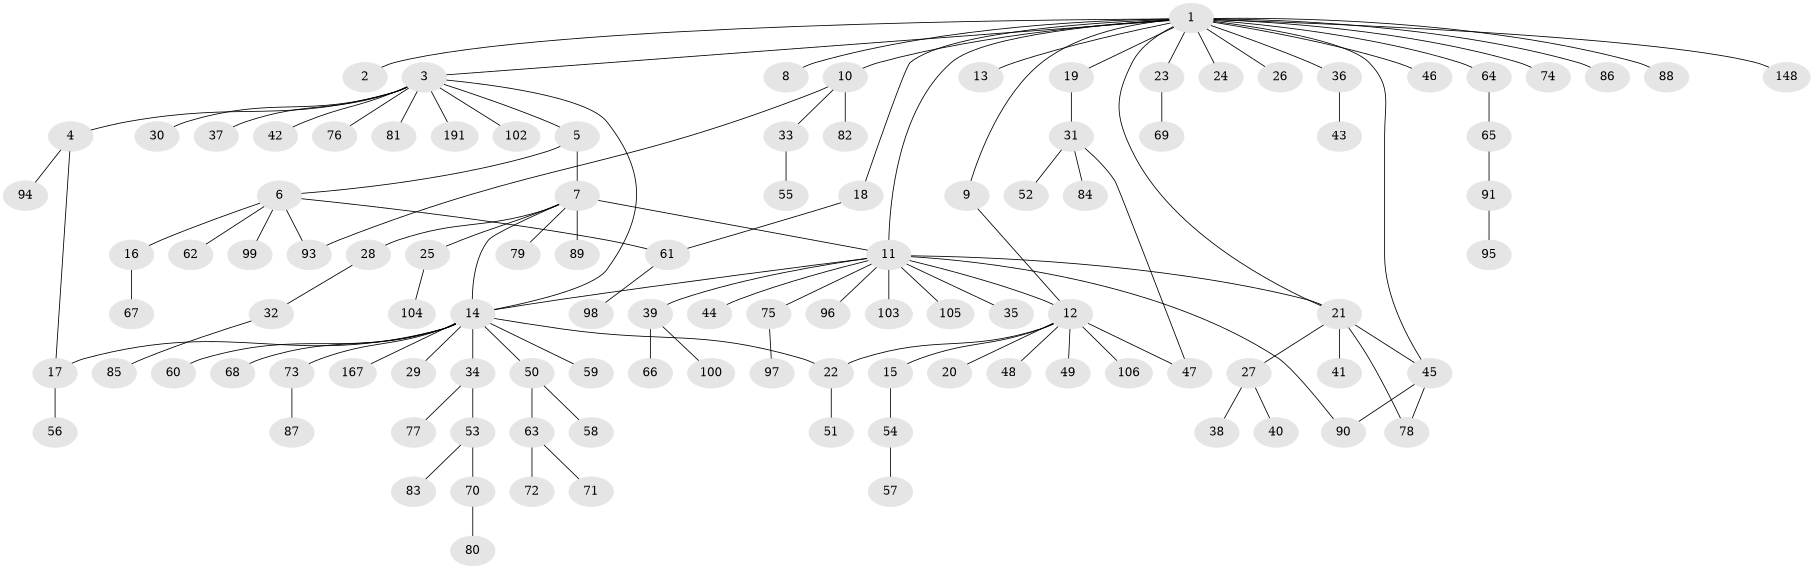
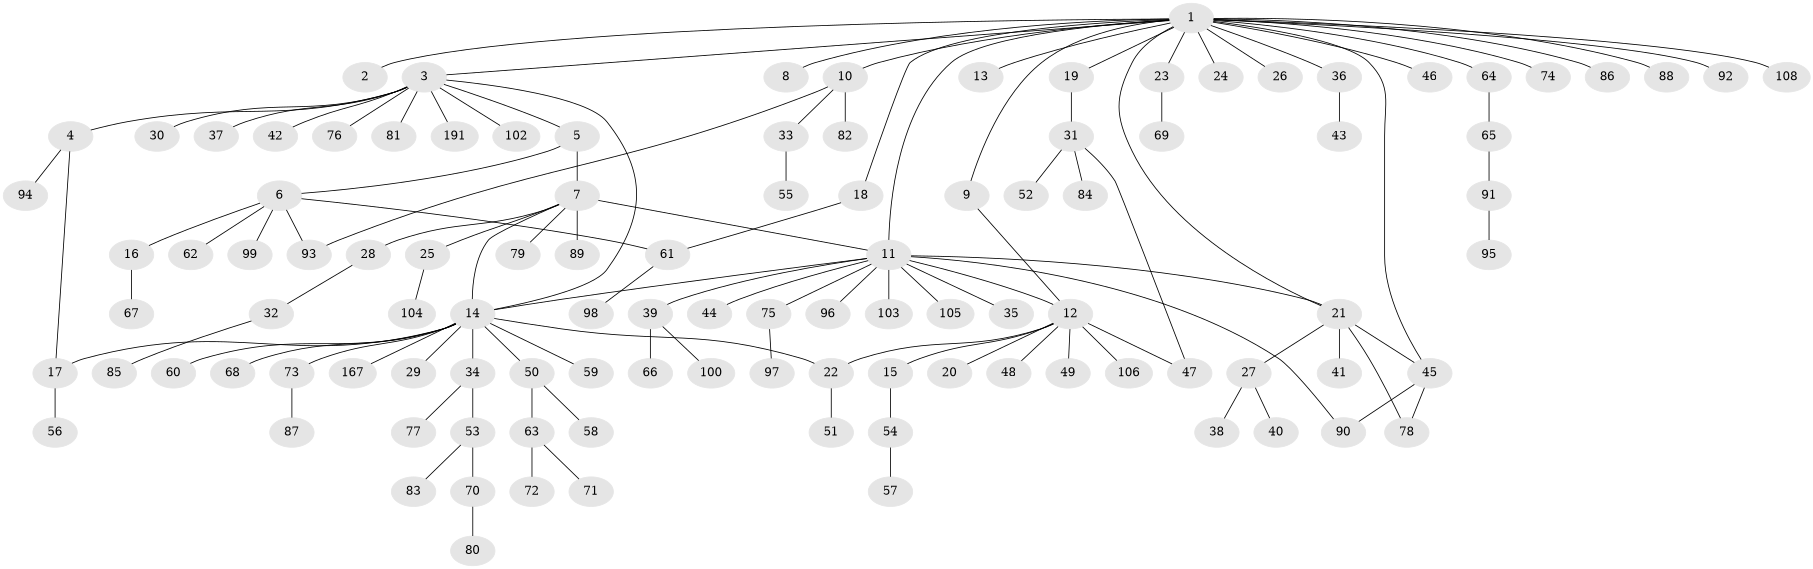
none -> (1726, 77)
(1787, 77) -> (1787, 77)
